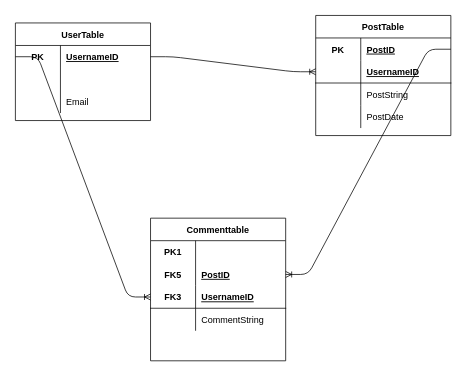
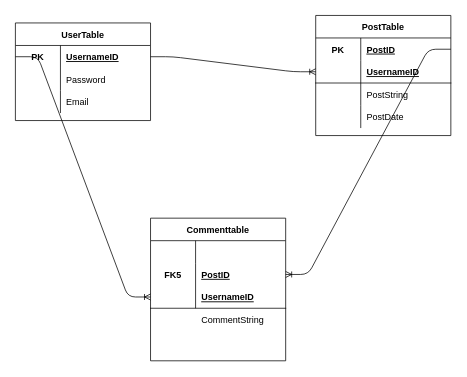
none -> (105, 79)
(173, 252) -> none
(173, 297) -> none
